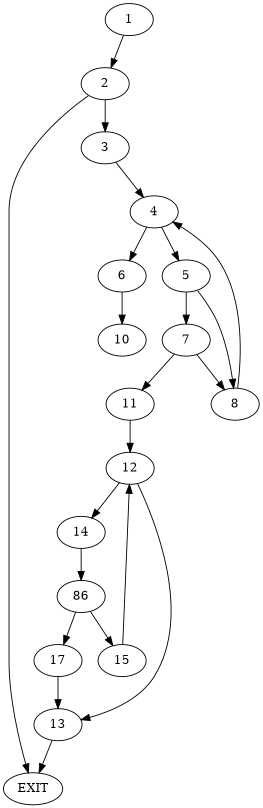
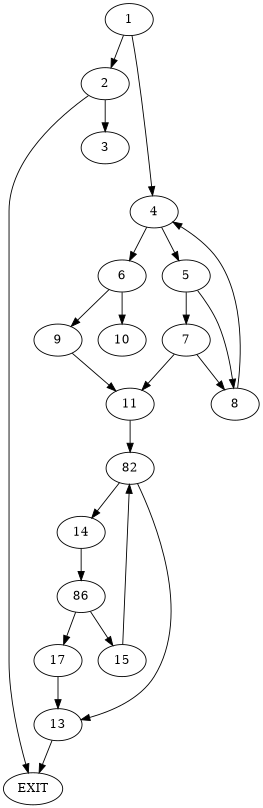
(127, 176) -> (143, 111)
none -> (58, 340)
(130, 468) -> (130, 468)
